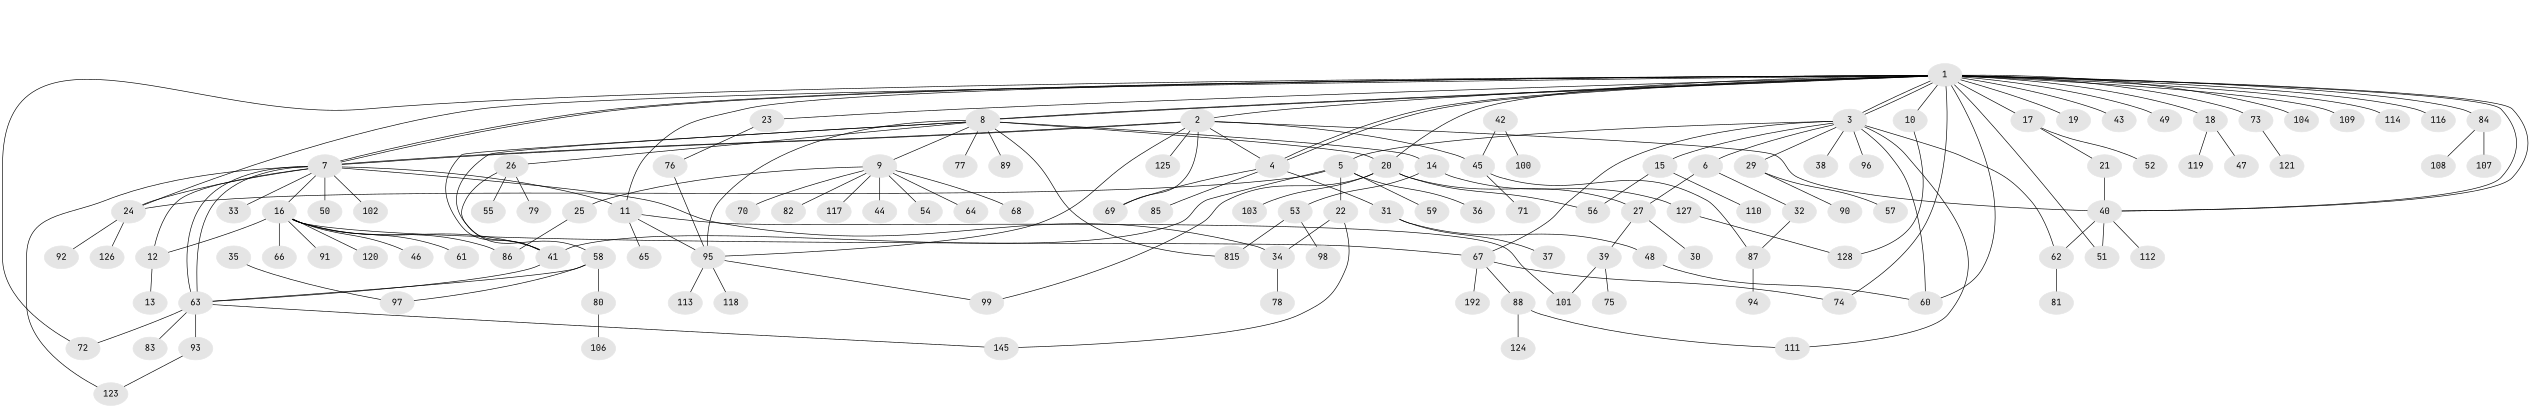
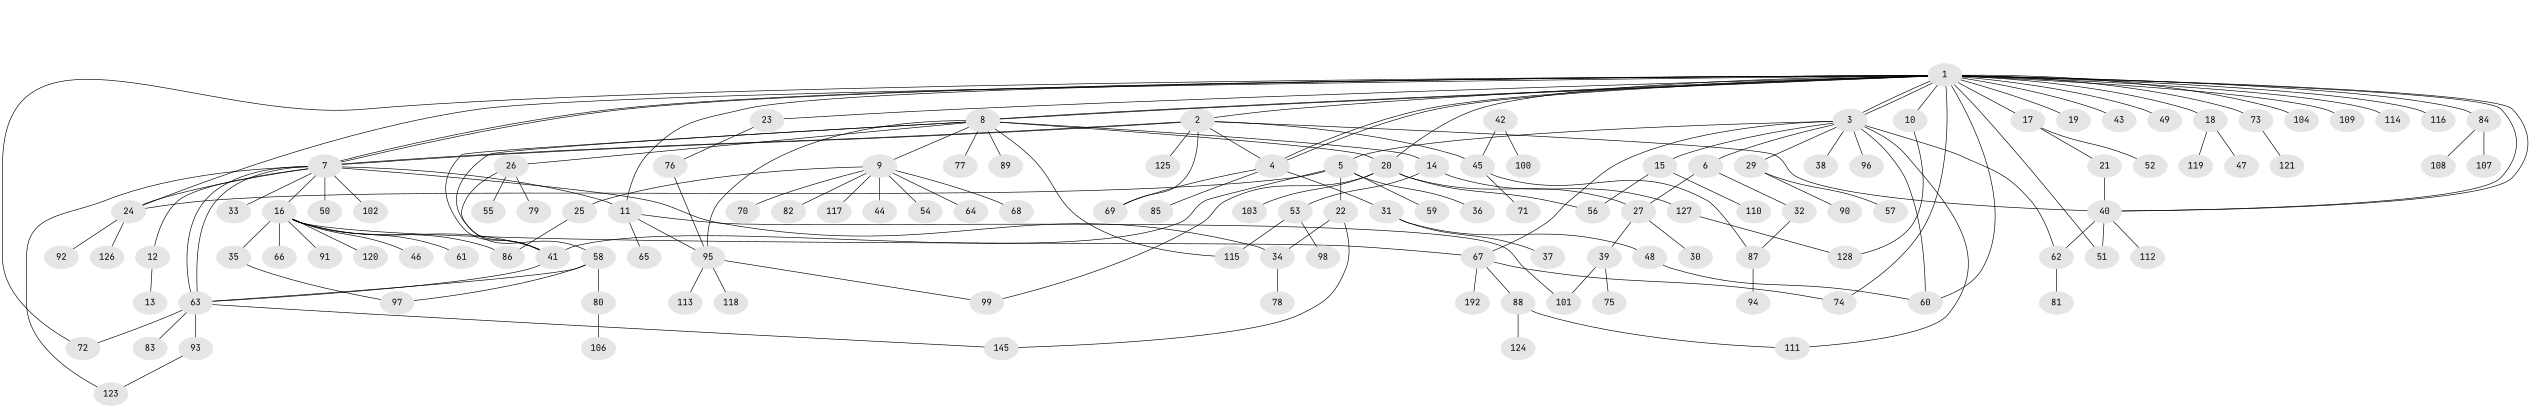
(218, 237) -> (257, 234)
(970, 237) -> none
(1232, 257) -> (1232, 257)
